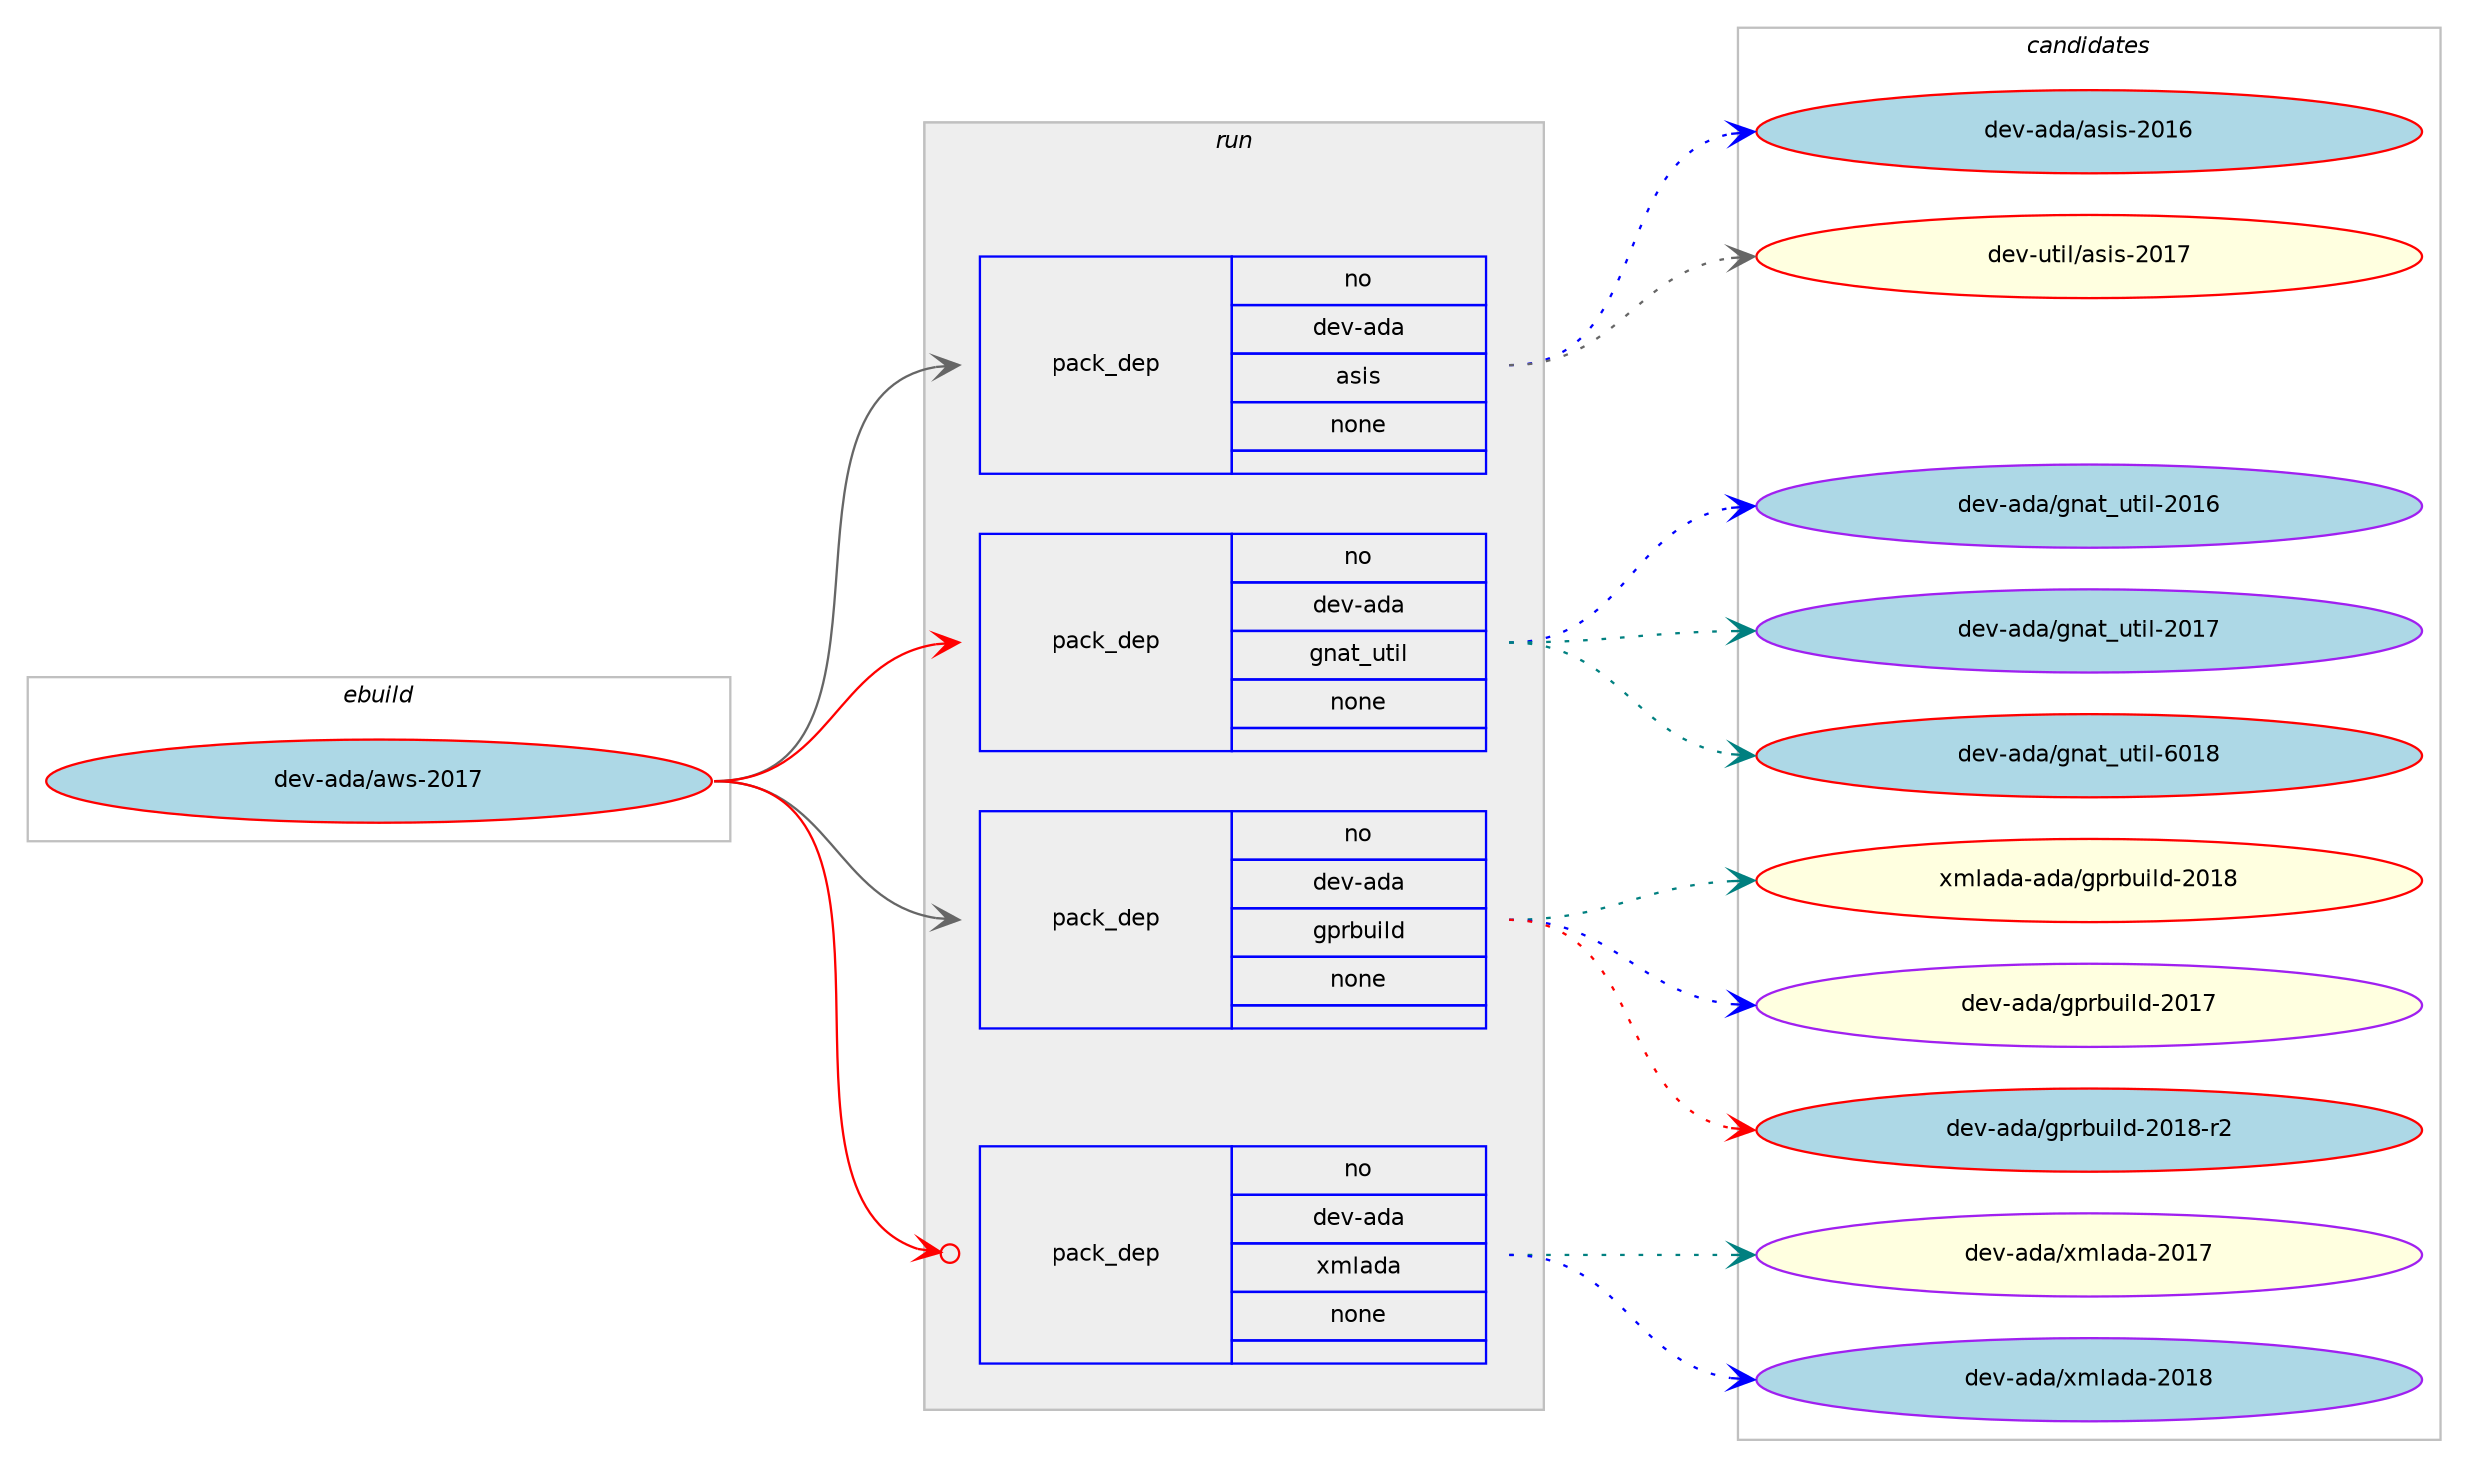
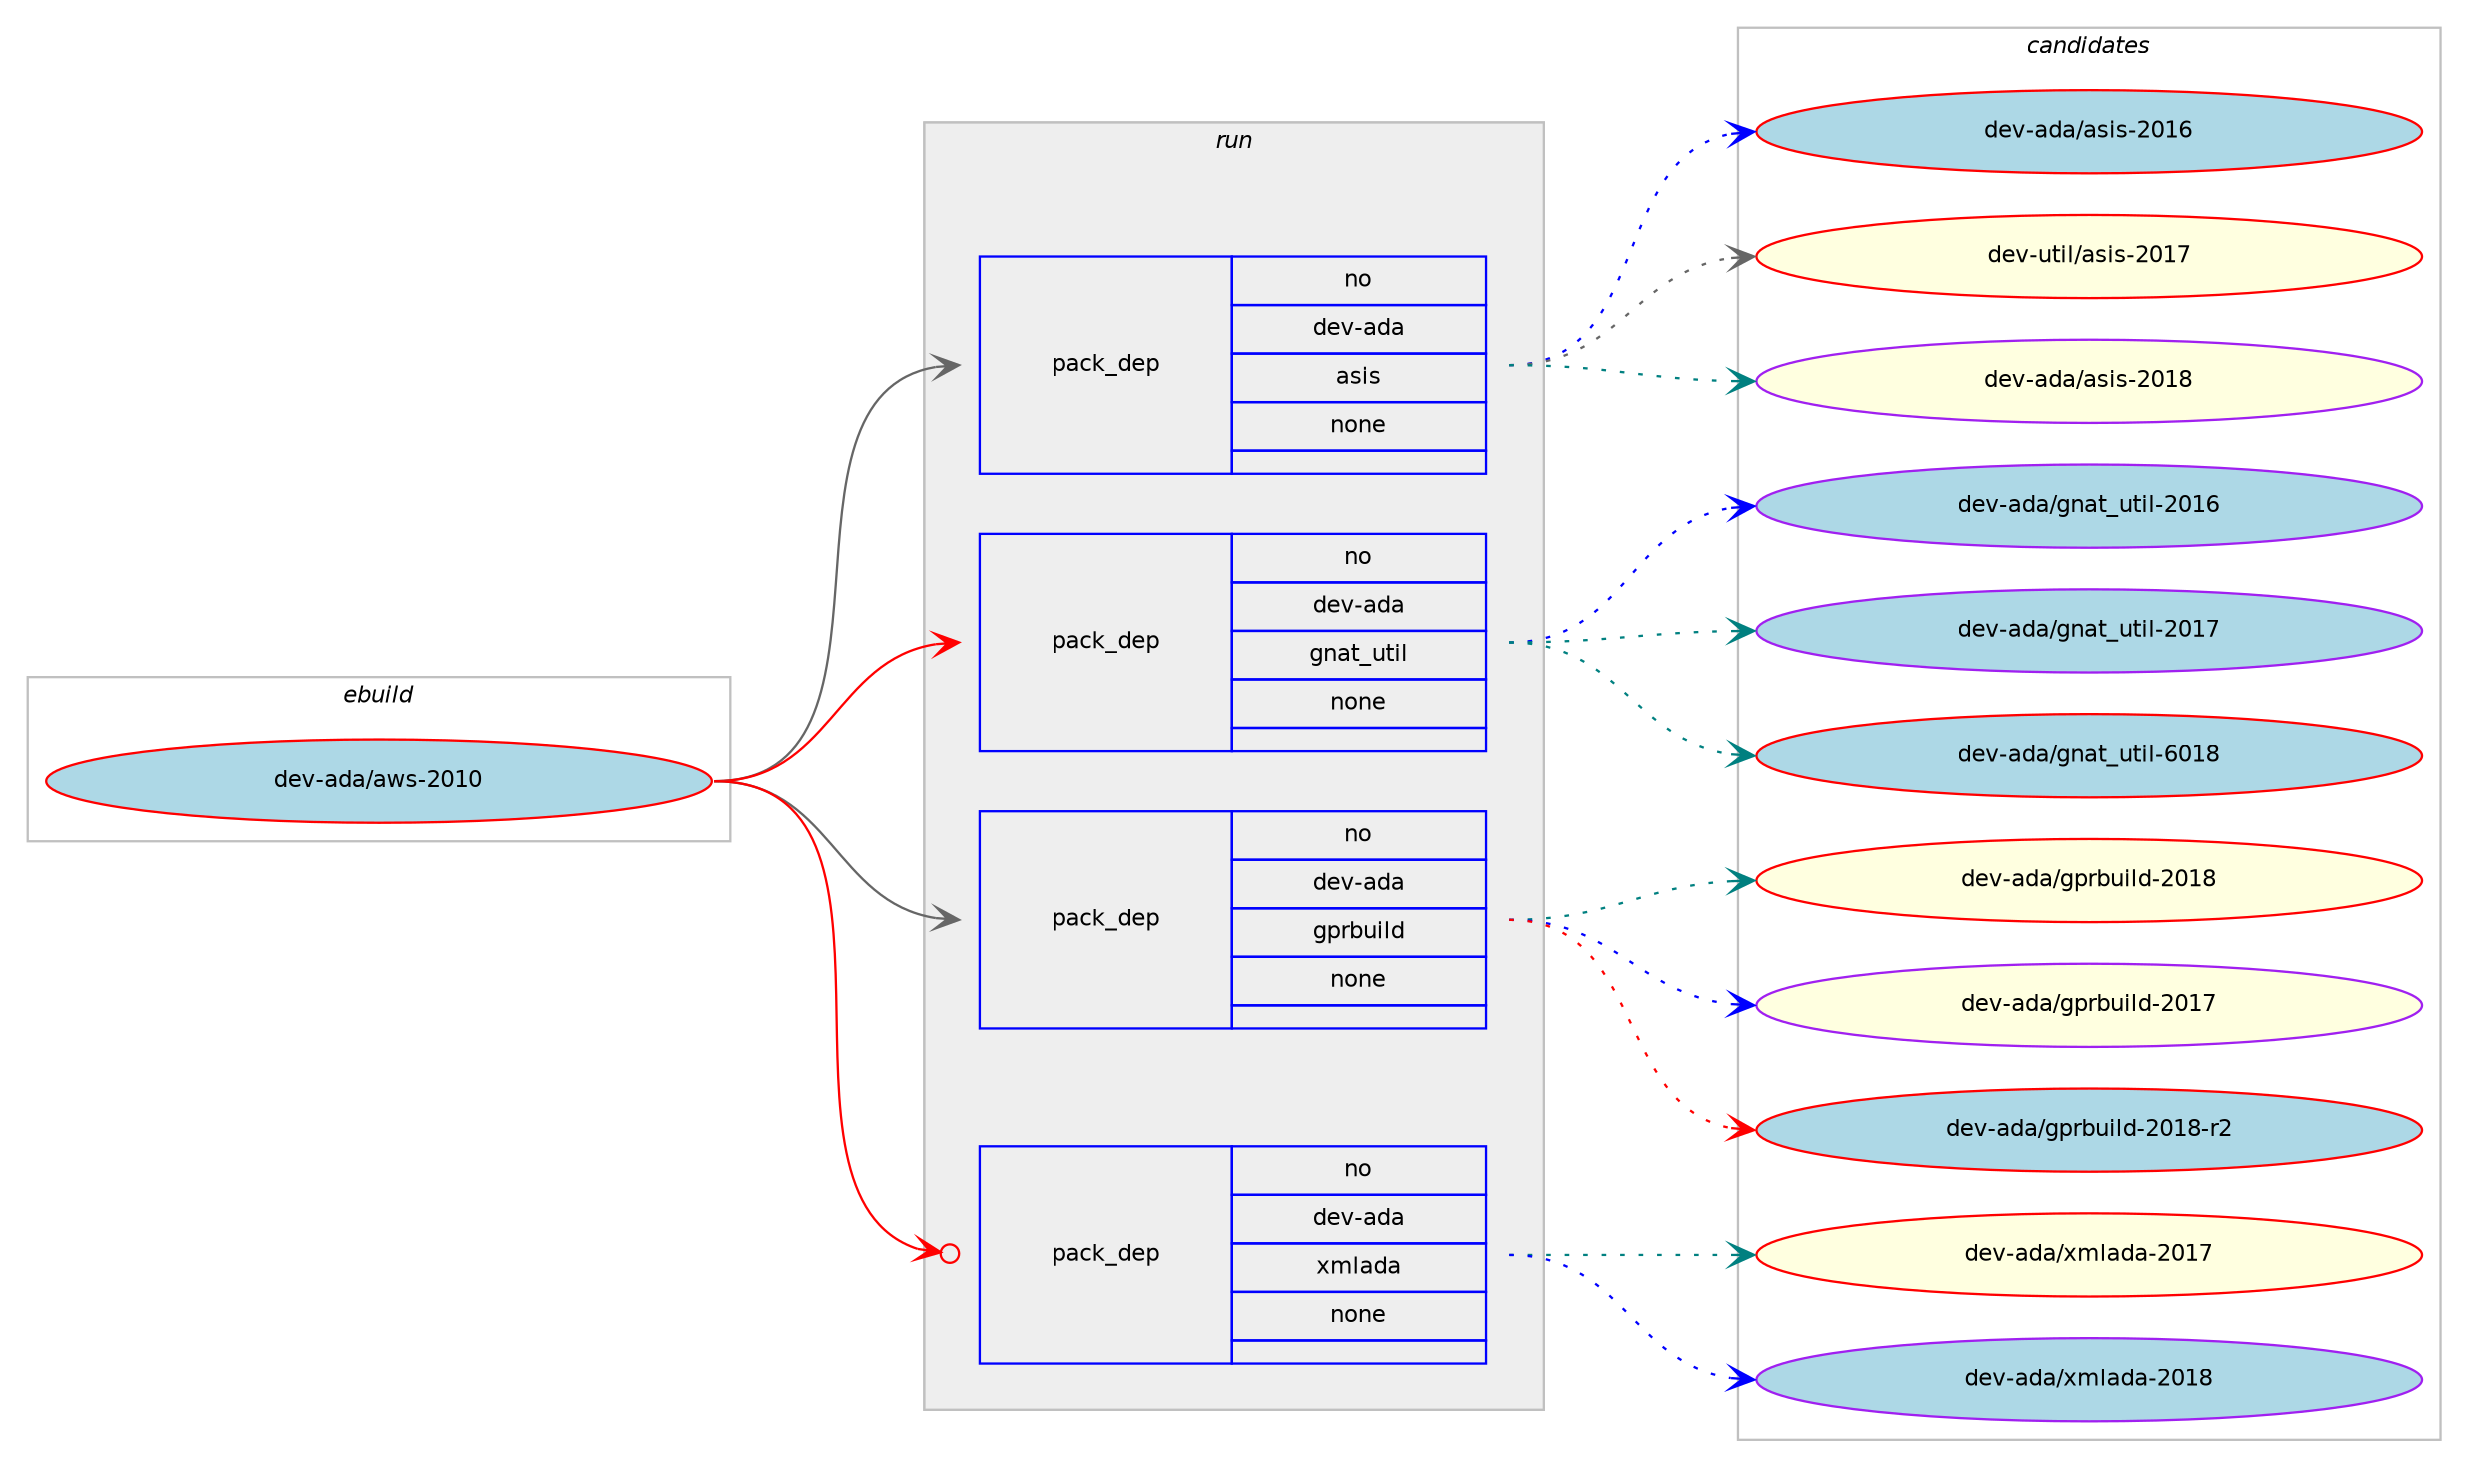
none -> (2089, 381)
(379, 781) -> (379, 781)
(2089, 881) -> (2089, 881)
(2089, 1255) -> (2089, 1255)
